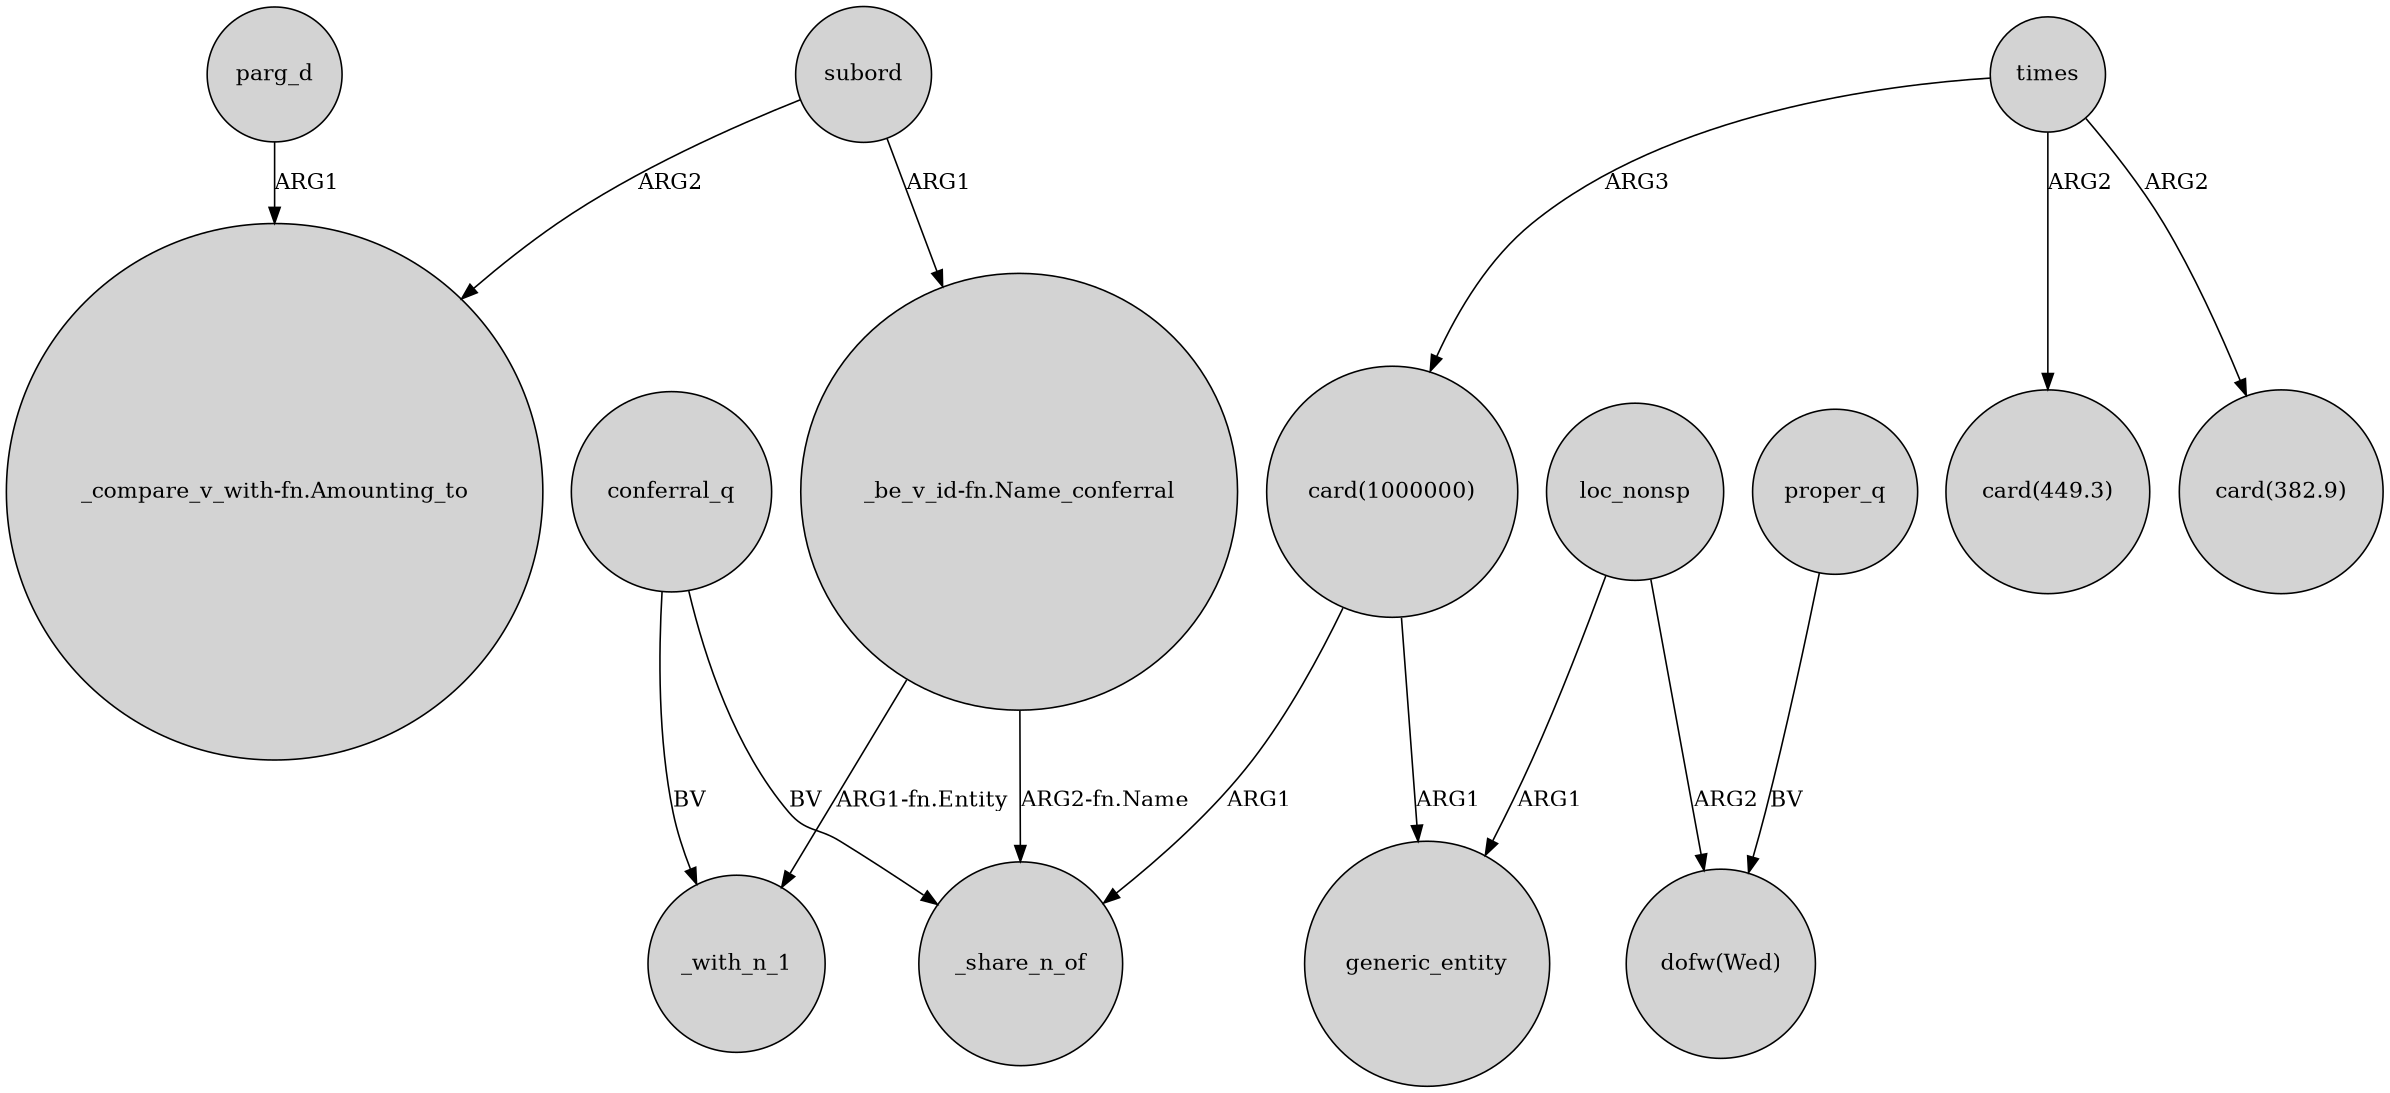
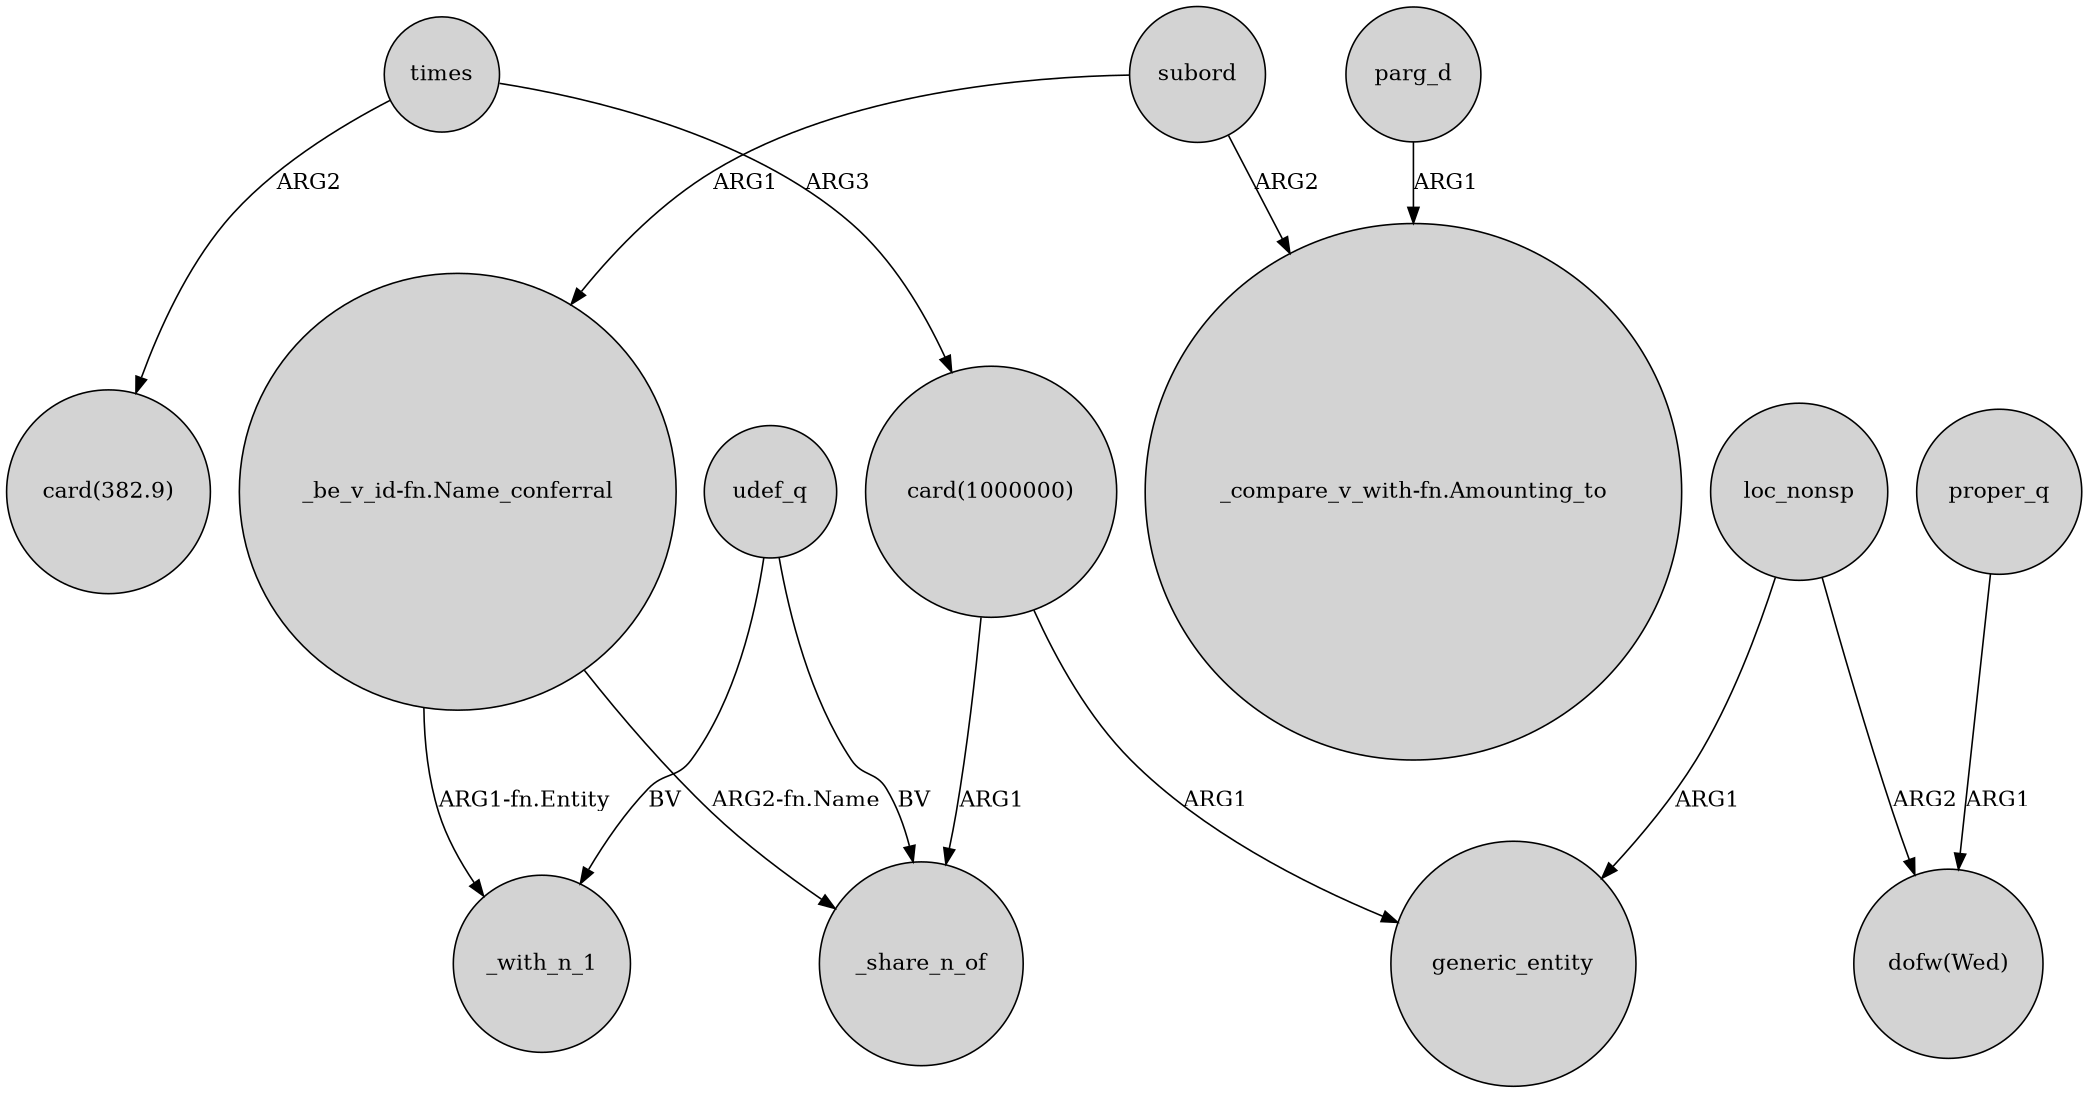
(671, 492) -> (770, 492)
(2048, 492) -> none
(1787, 801) -> (1998, 801)
